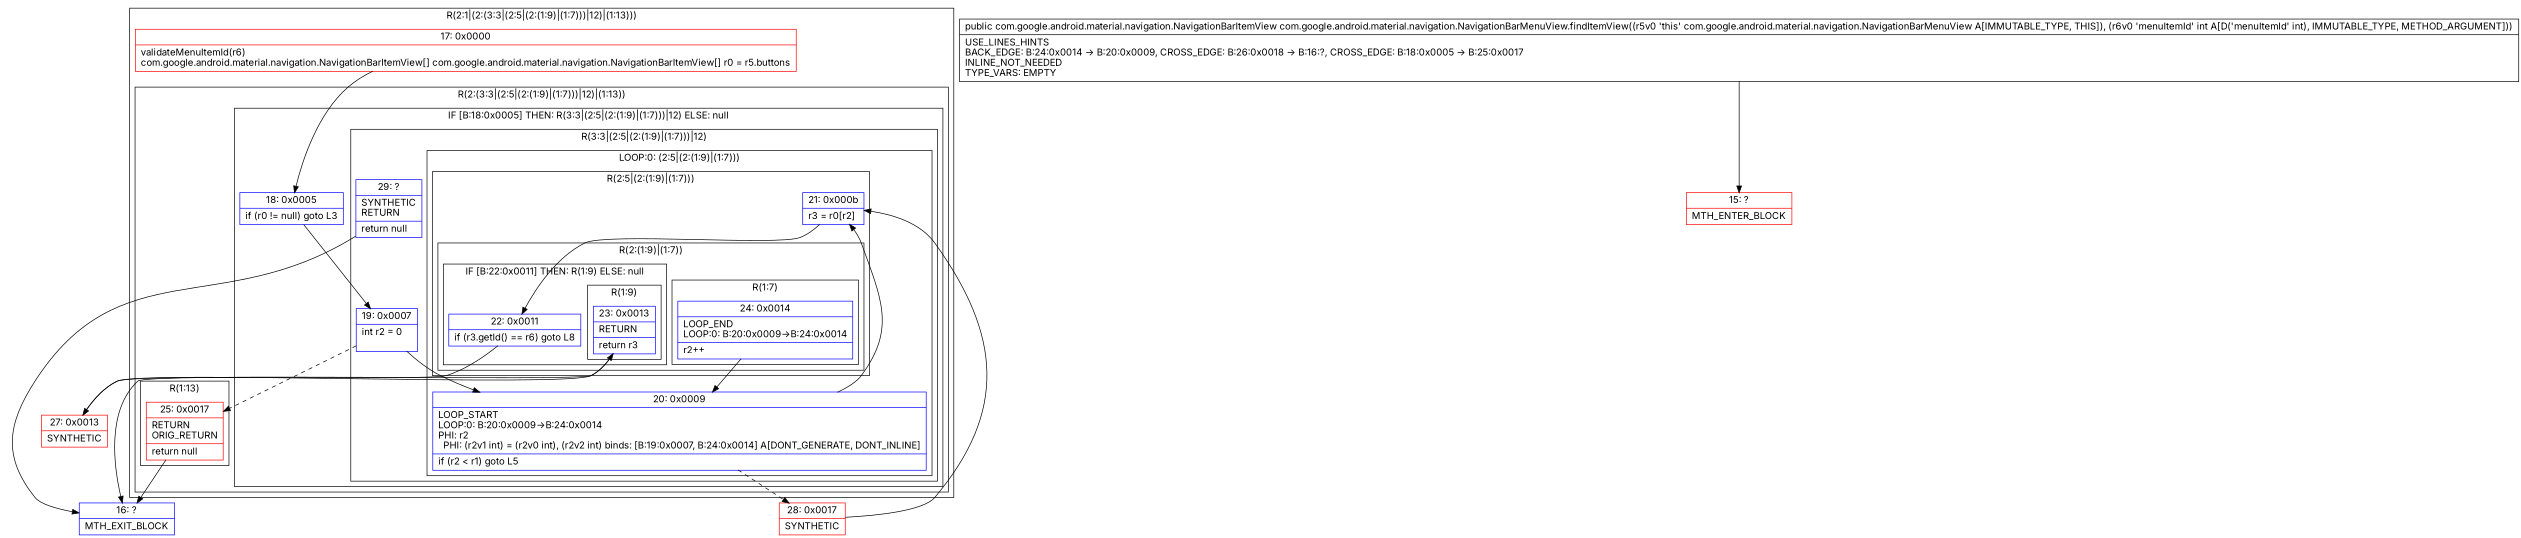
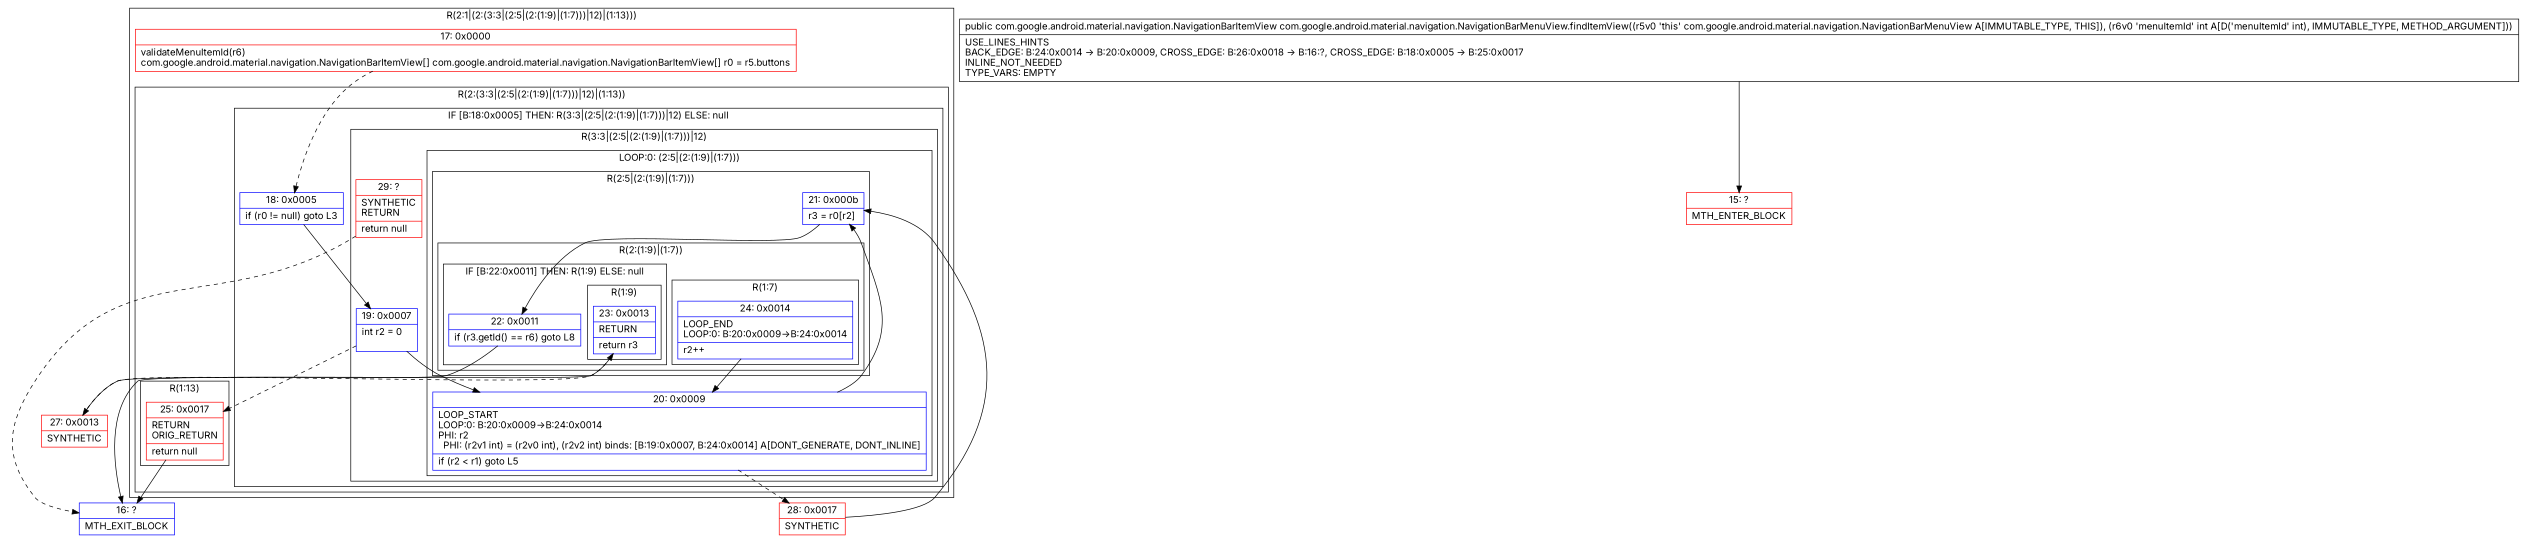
(322, 120) -> (322, 120)
(389, 209) -> (389, 209)
(104, 314) -> (104, 314)
(342, 379) -> (342, 379)
